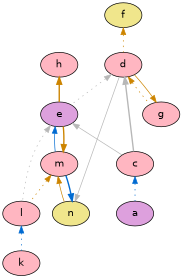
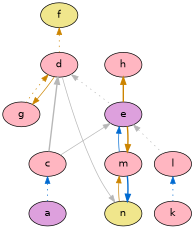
(38, 192) -> none
